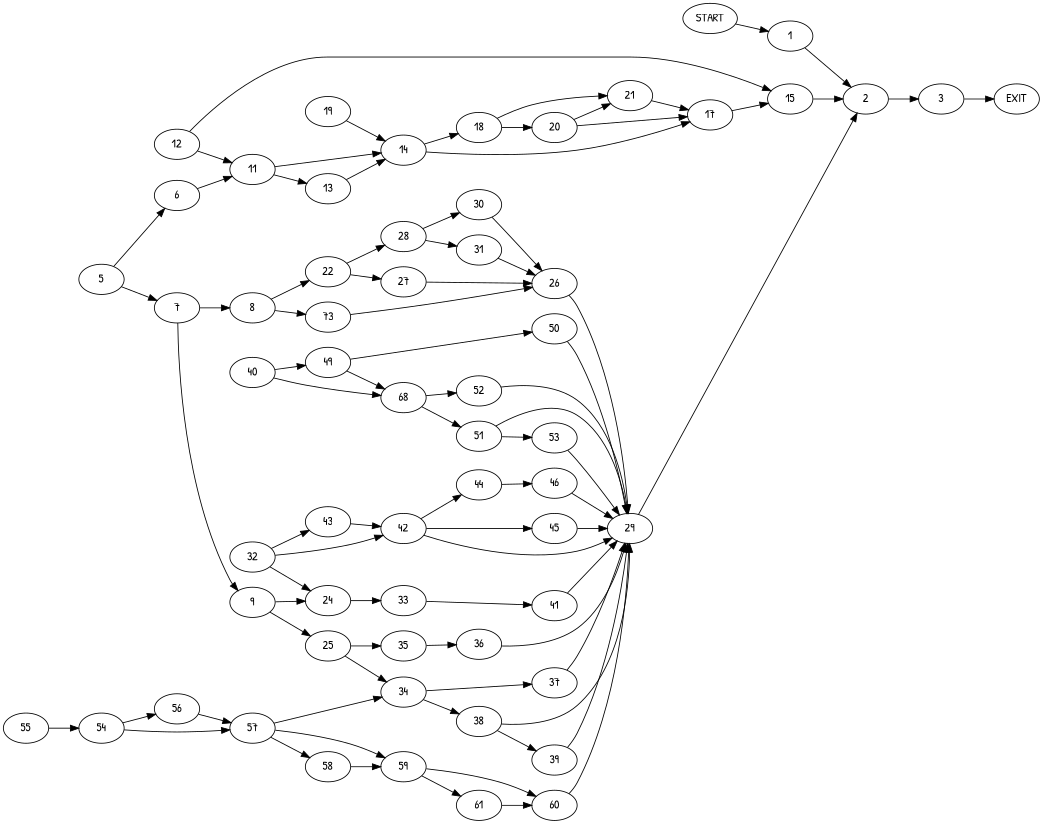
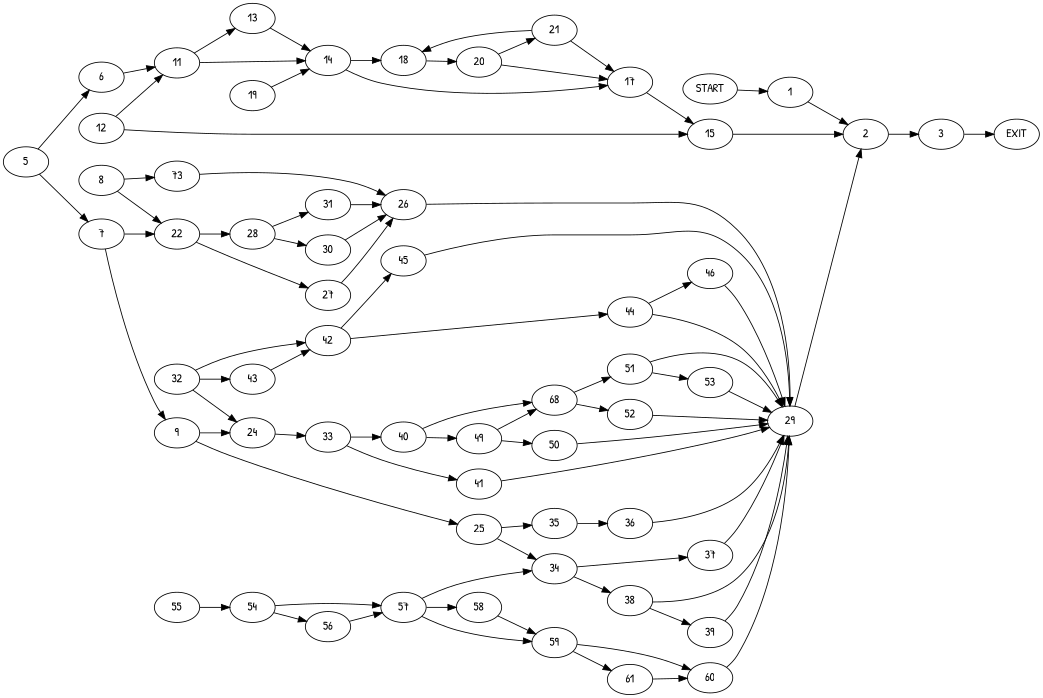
(547, 102) -> (480, 35)
(211, 308) -> (135, 234)
none -> (362, 437)
(514, 554) -> (728, 339)
